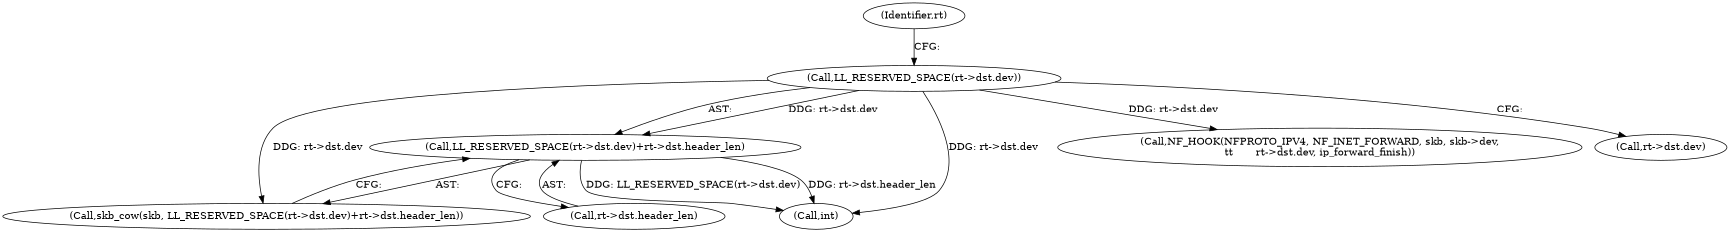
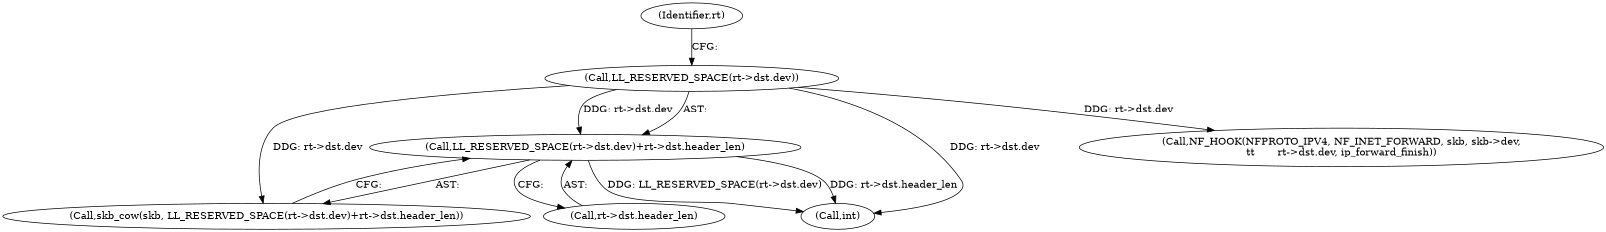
(1661, 147) -> none
